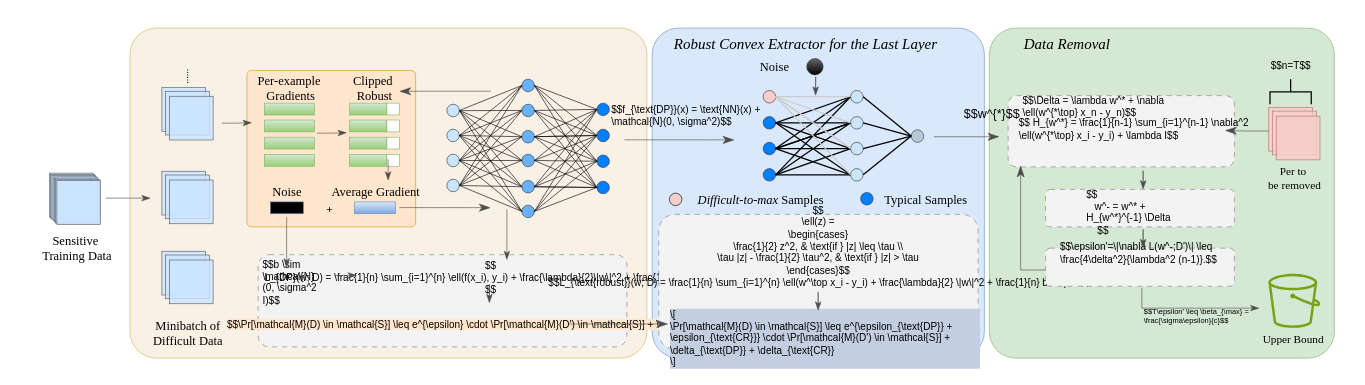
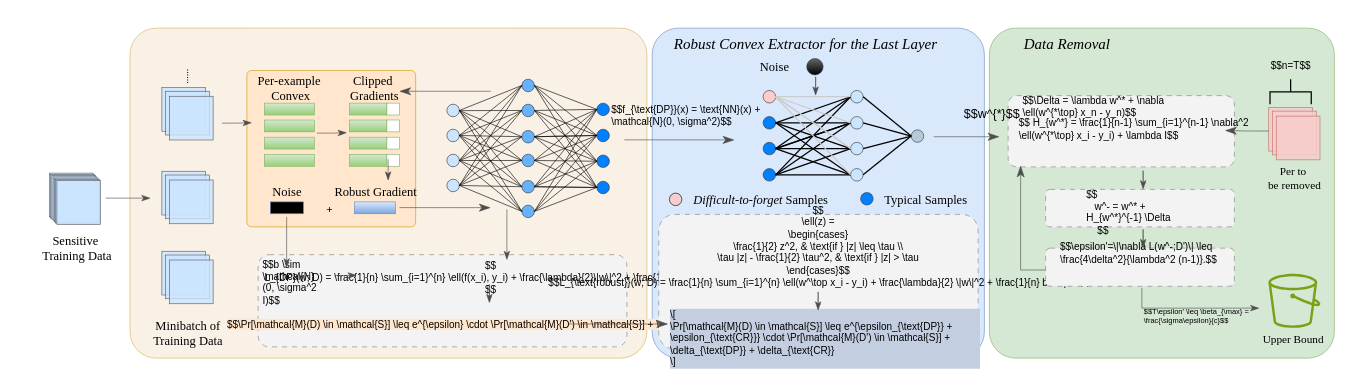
(291, 88) -> (291, 88)
(375, 88) -> (375, 88)
(376, 192) -> (376, 192)
(761, 199) -> (761, 199)
(190, 333) -> (190, 333)
